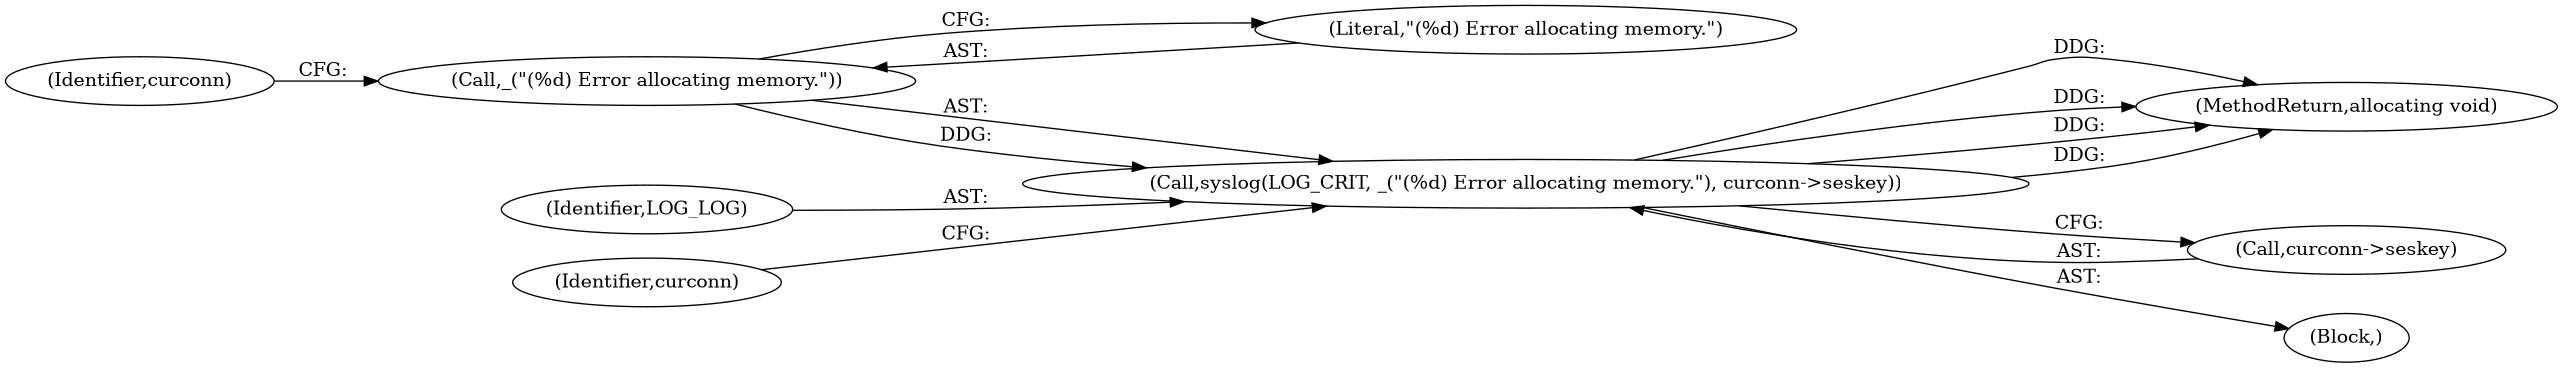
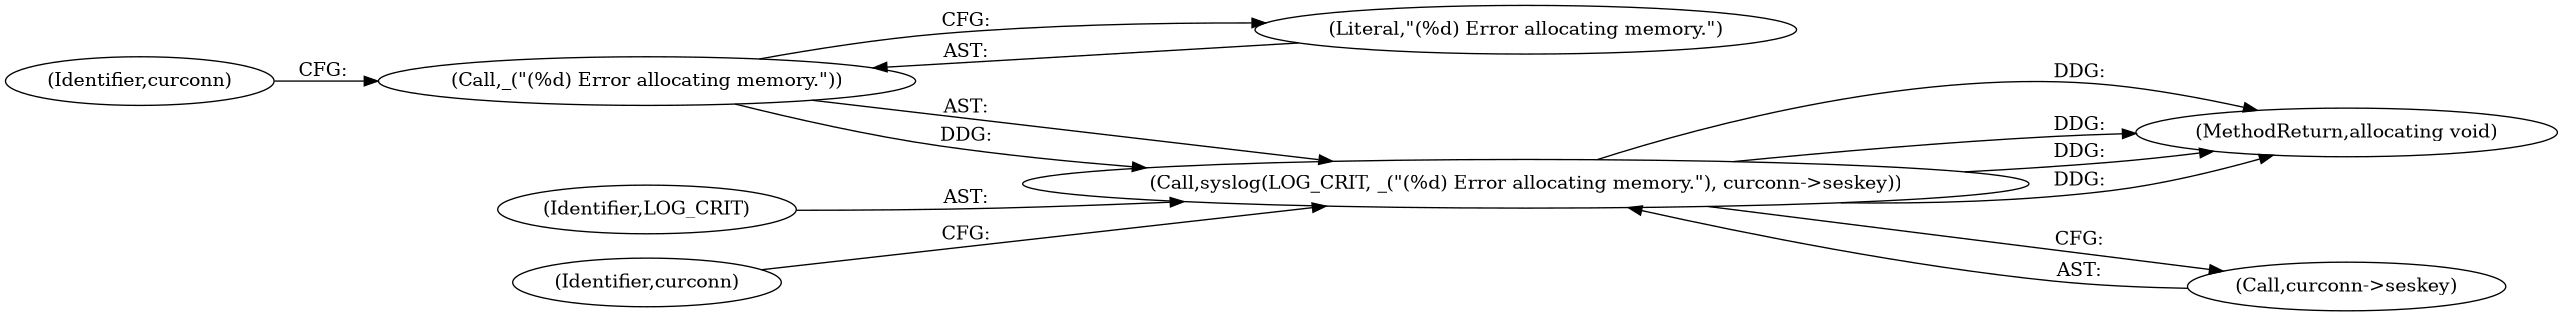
(647, 209) -> (647, 209)
(2347, 338) -> none
